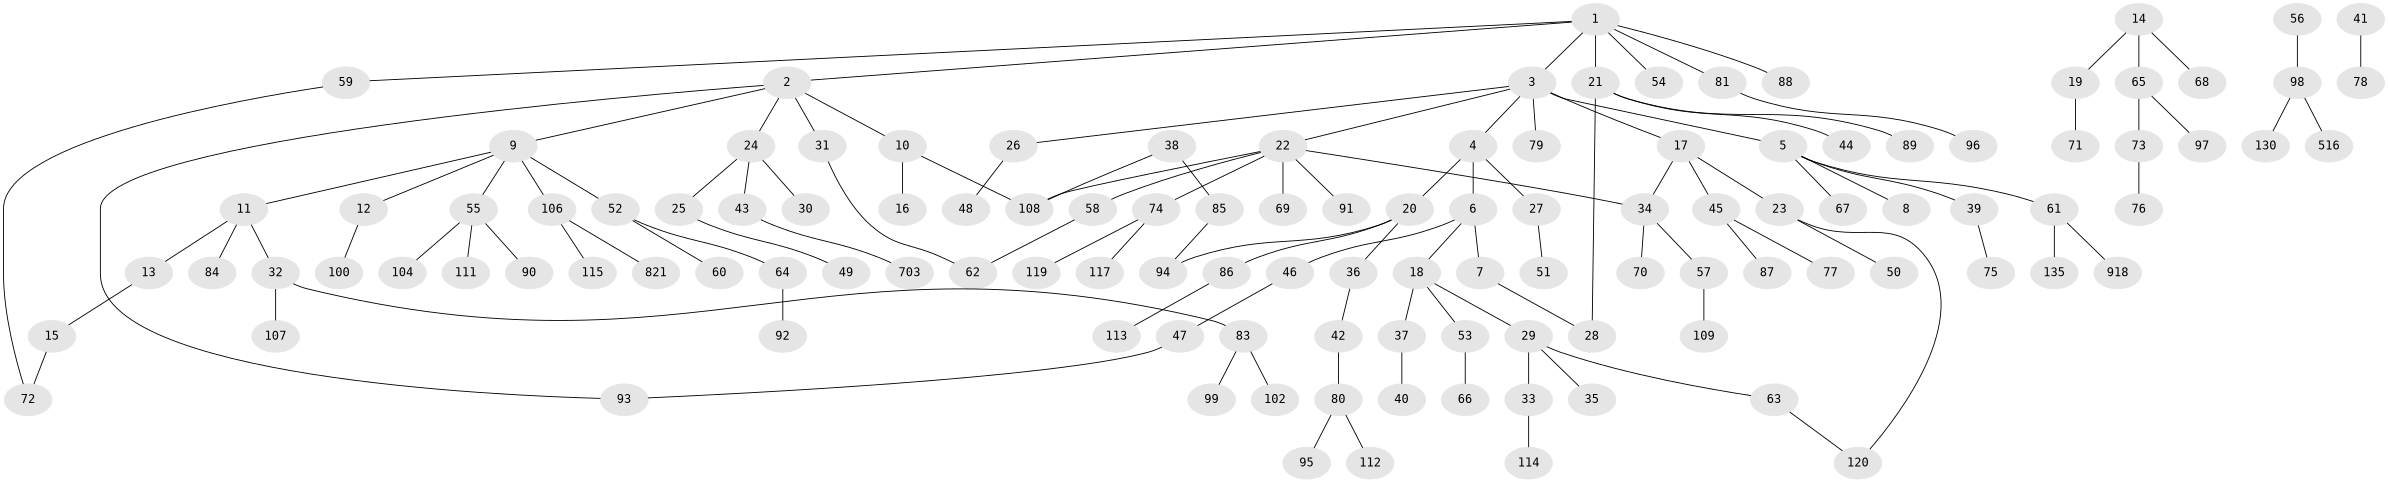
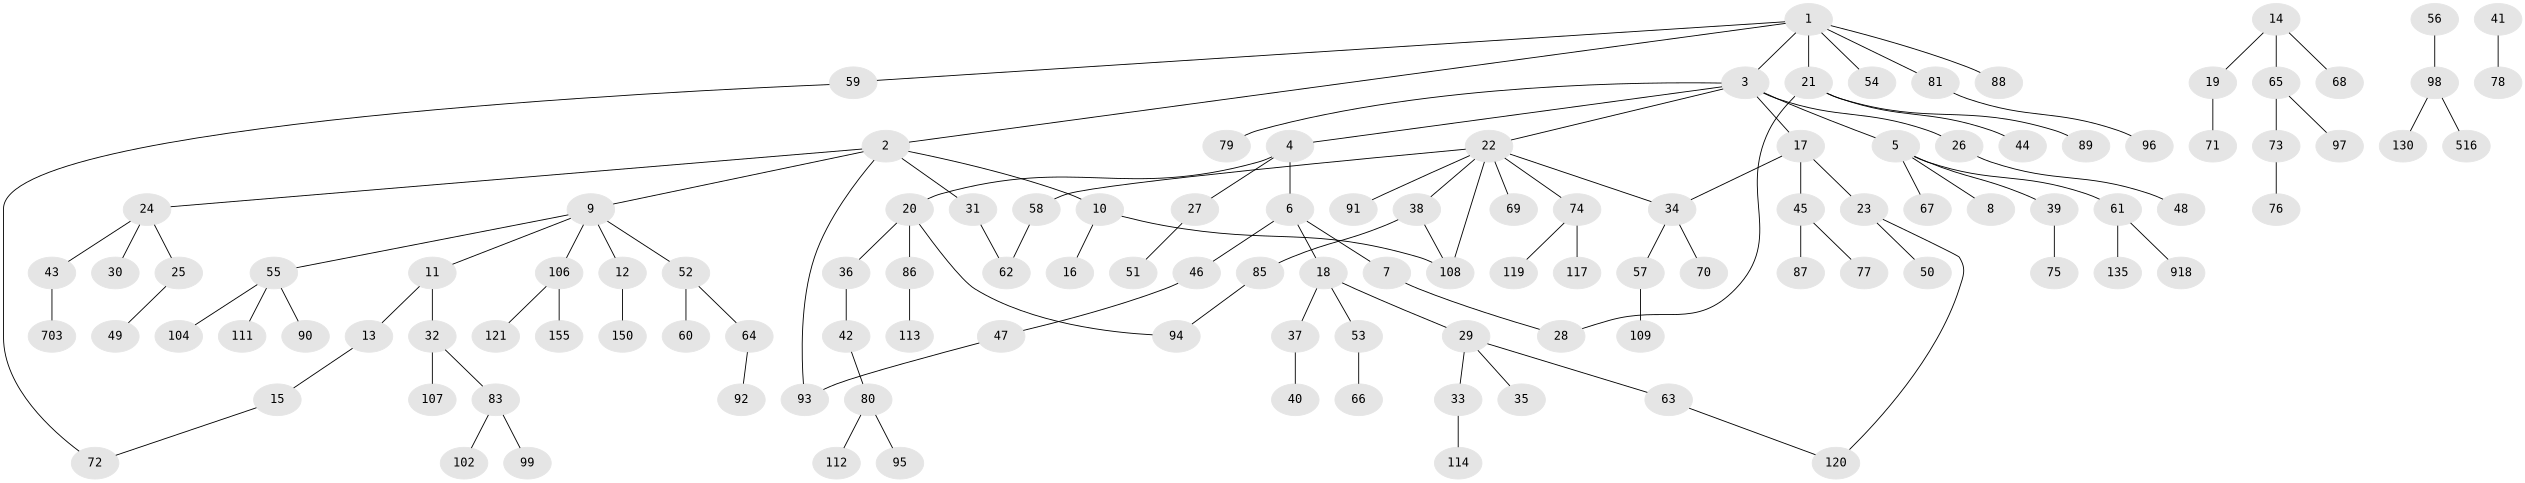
none -> (1453, 178)
(212, 273) -> none
(339, 273) -> (623, 336)
(593, 273) -> (559, 336)
(656, 273) -> (496, 336)
